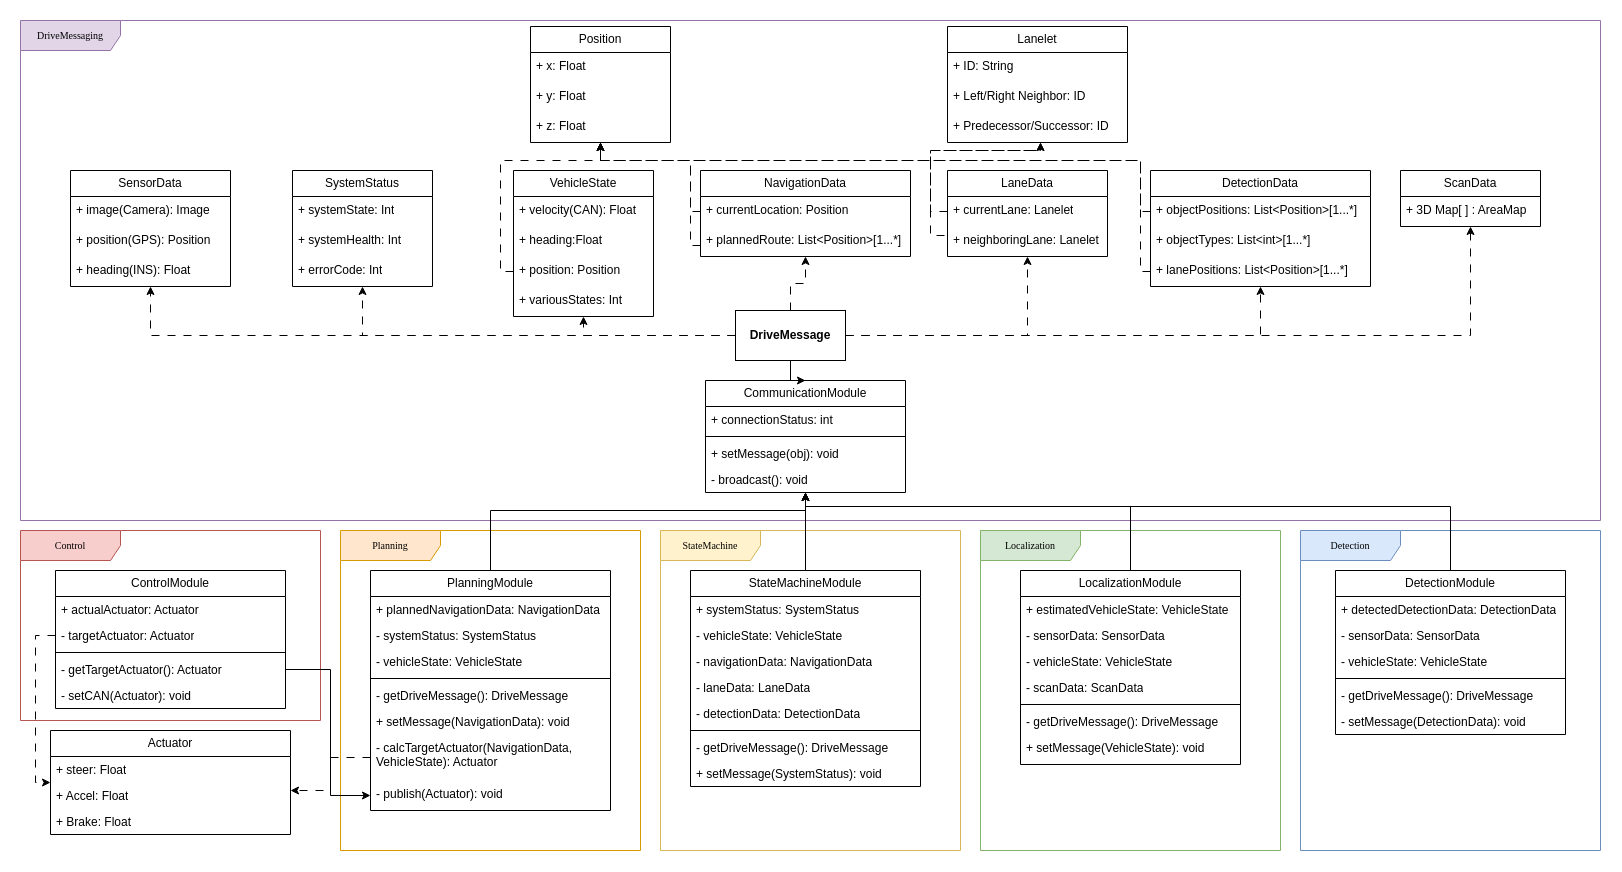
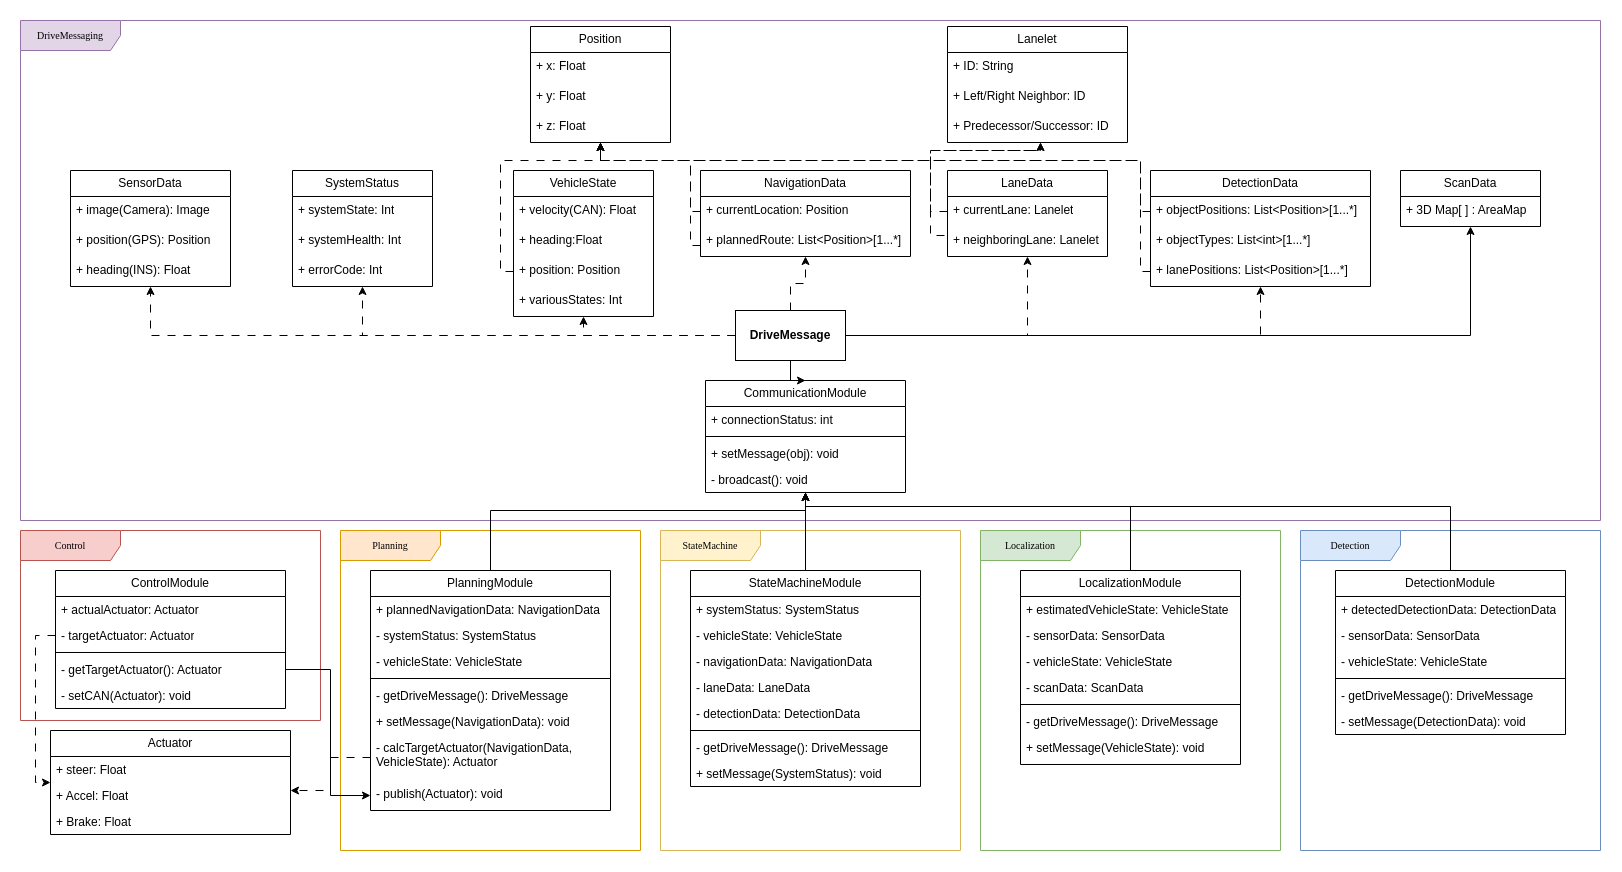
(1415, 336) -> (1415, 336)
